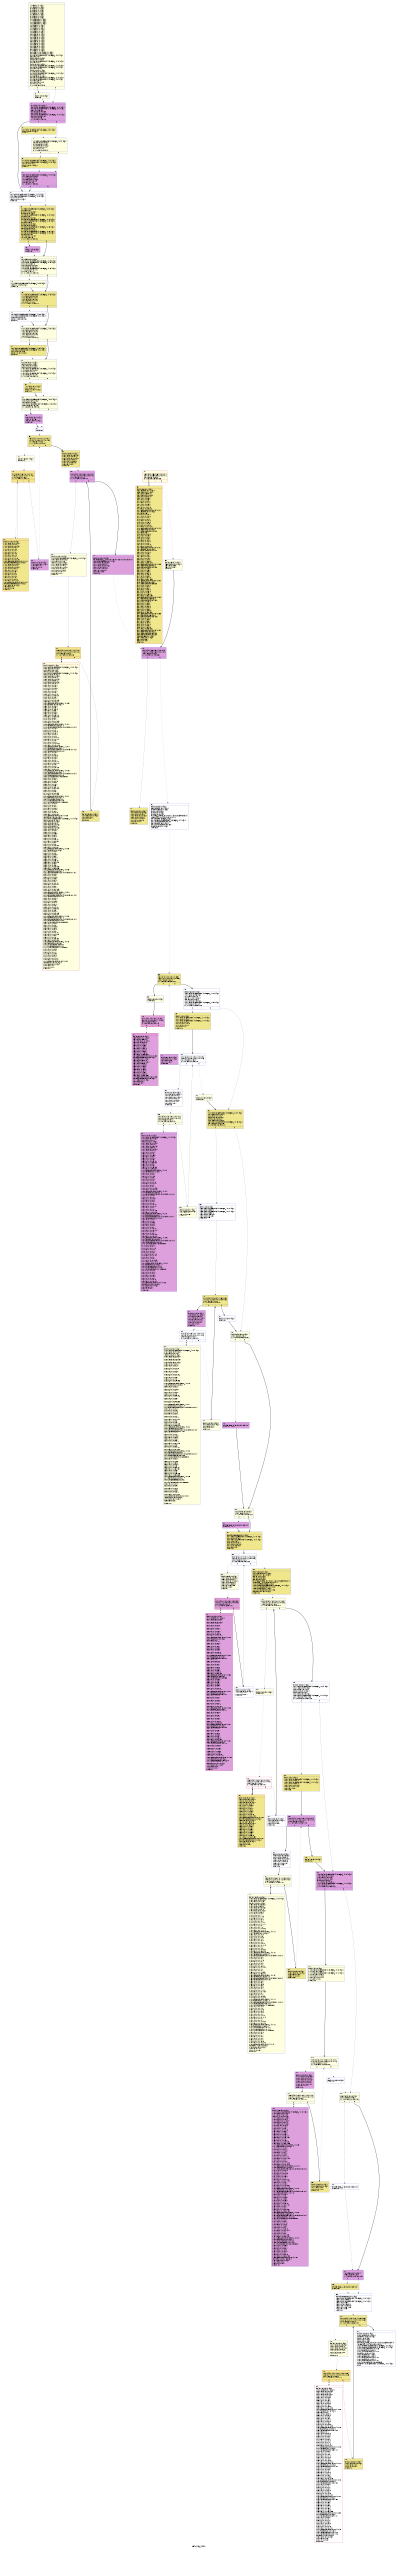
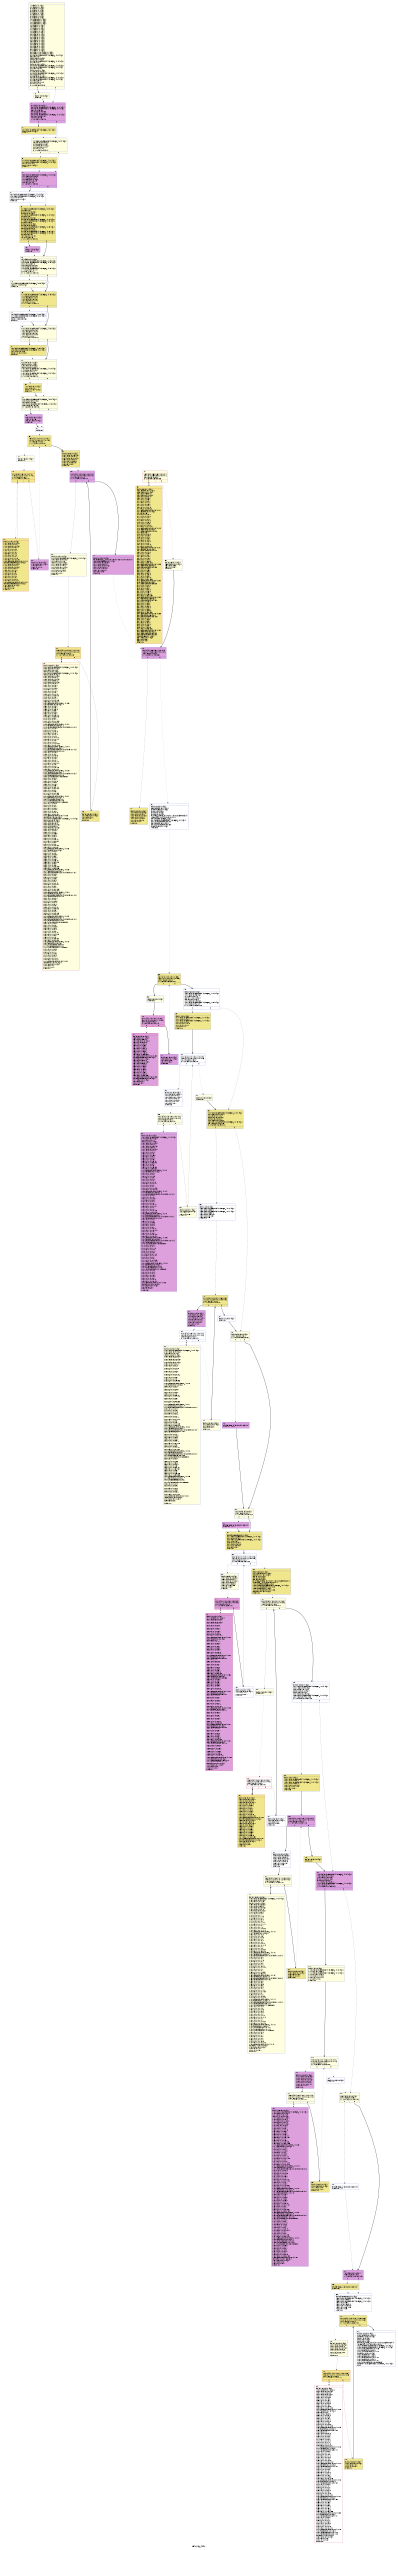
(18, 153) -> (39, 124)
none -> (168, 1039)
